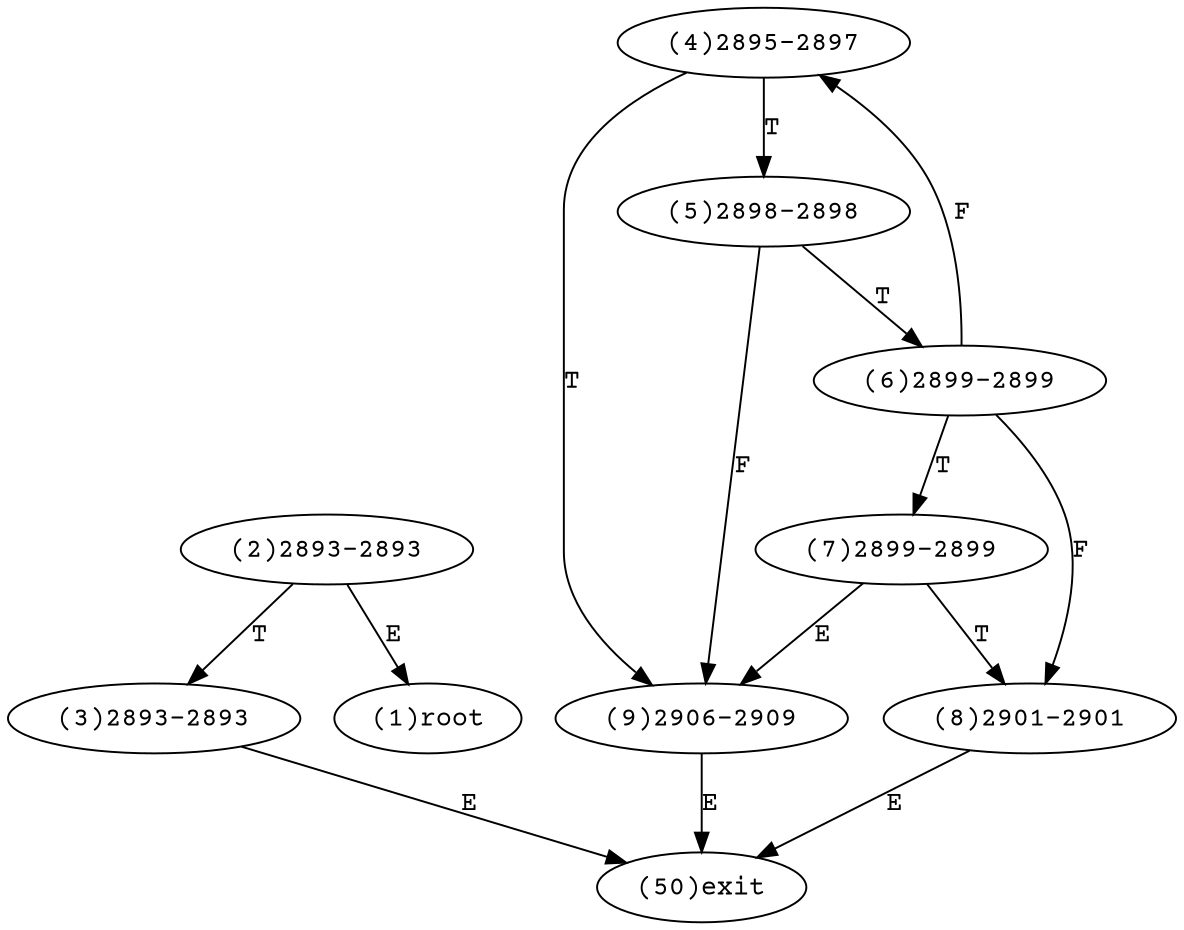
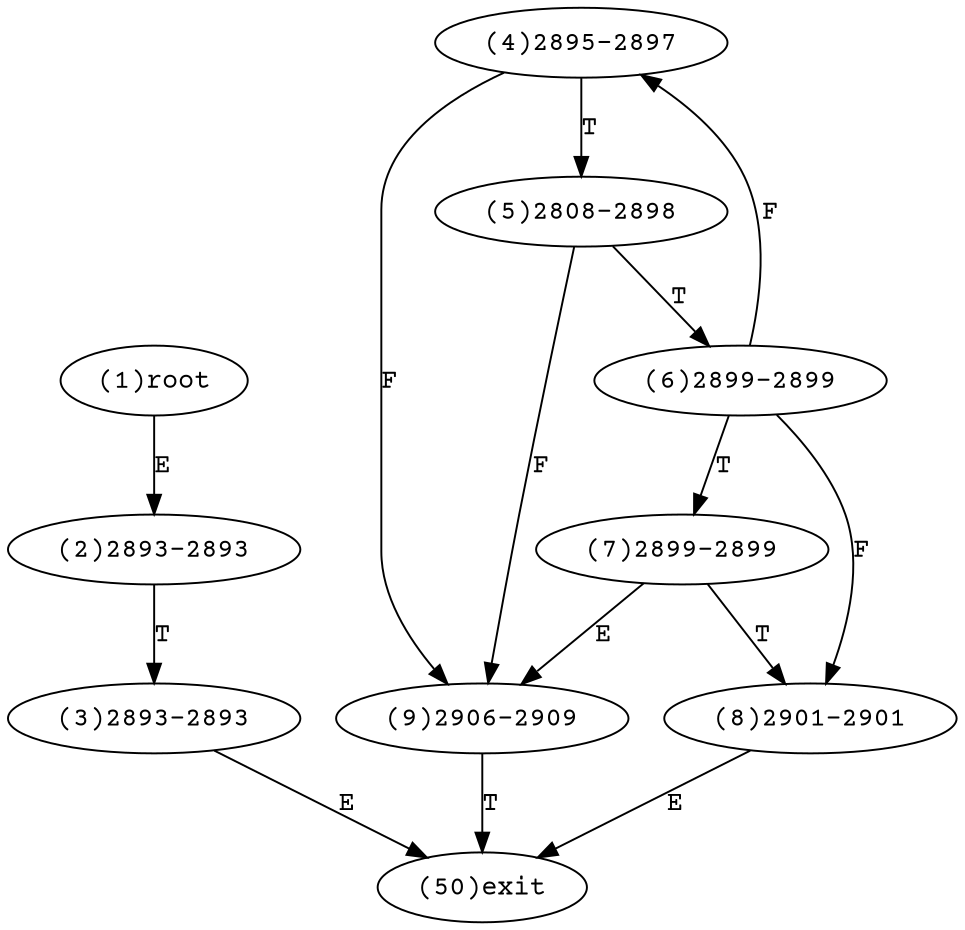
(764, 212) -> (581, 212)
(573, 381) -> (390, 381)
(373, 626) -> (154, 455)
(710, 803) -> (491, 803)
